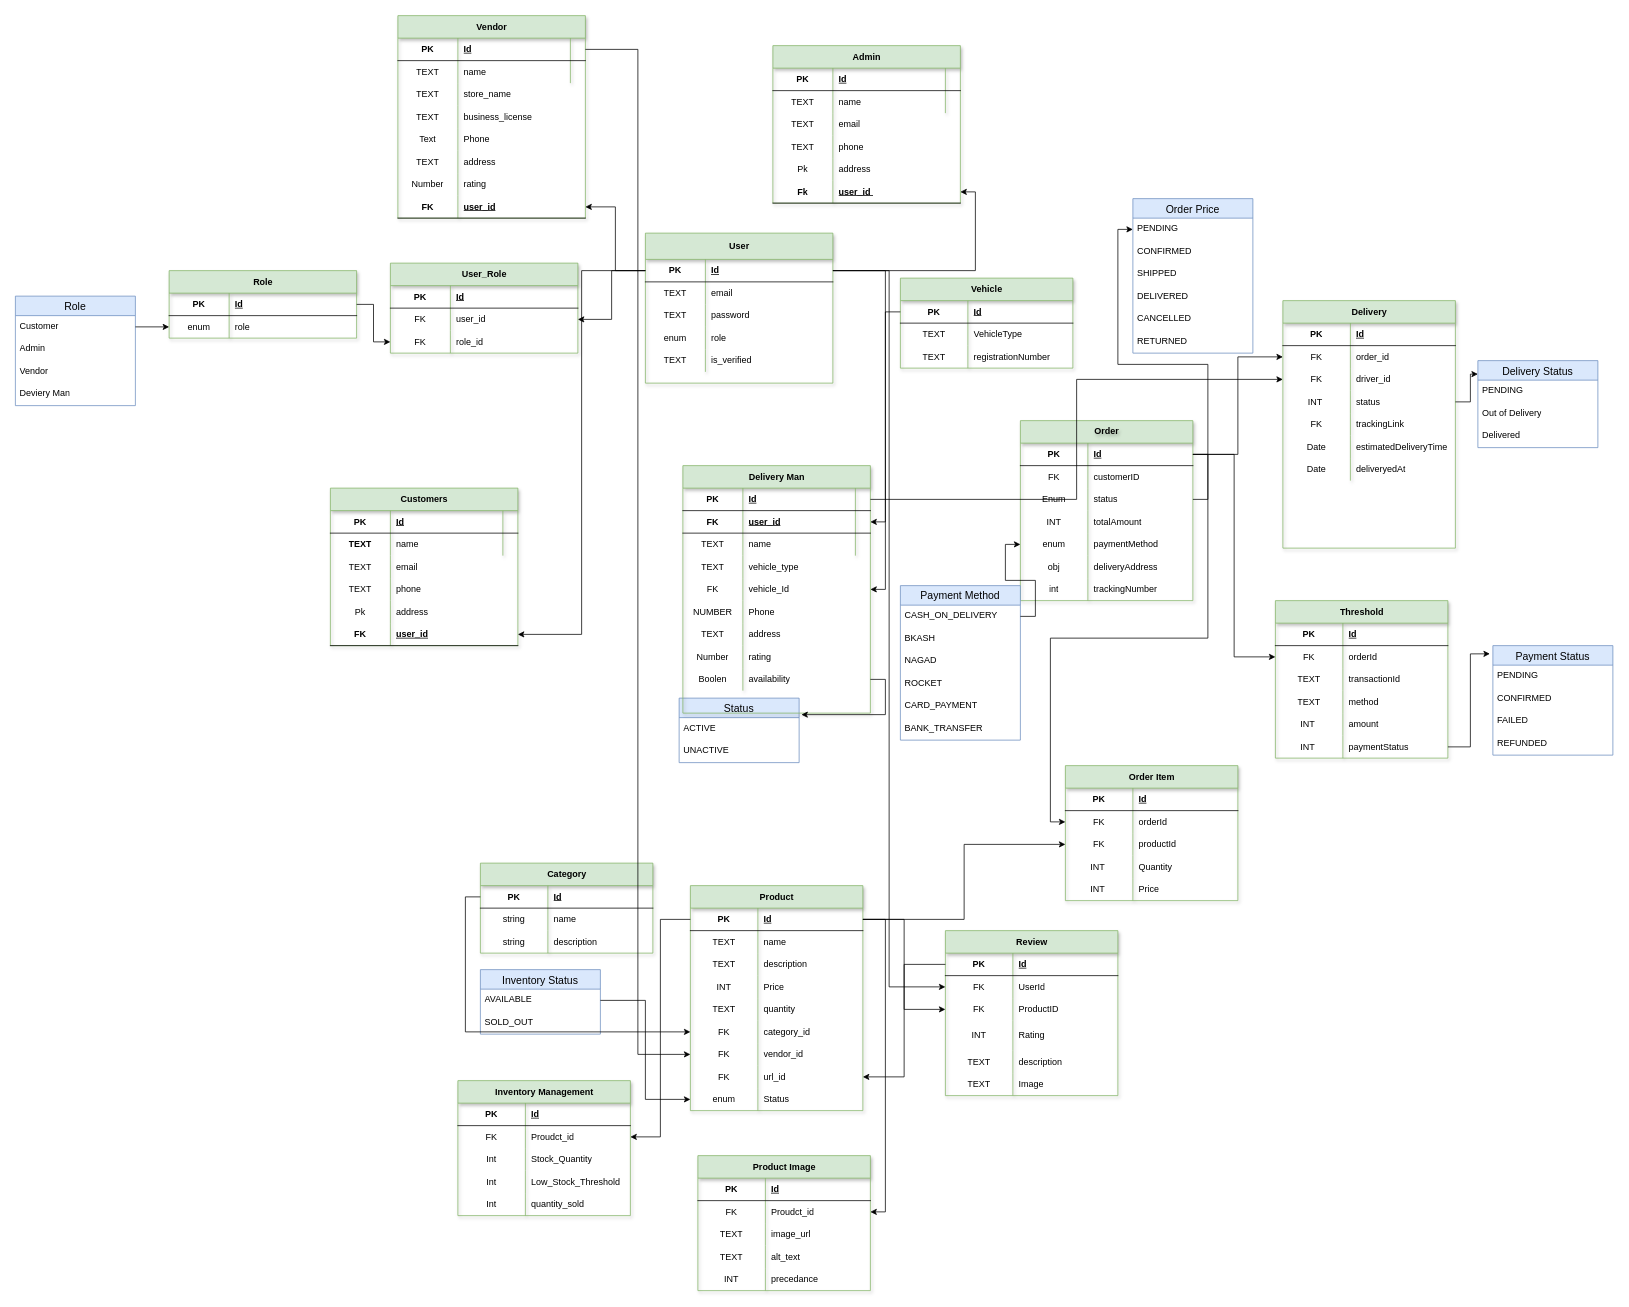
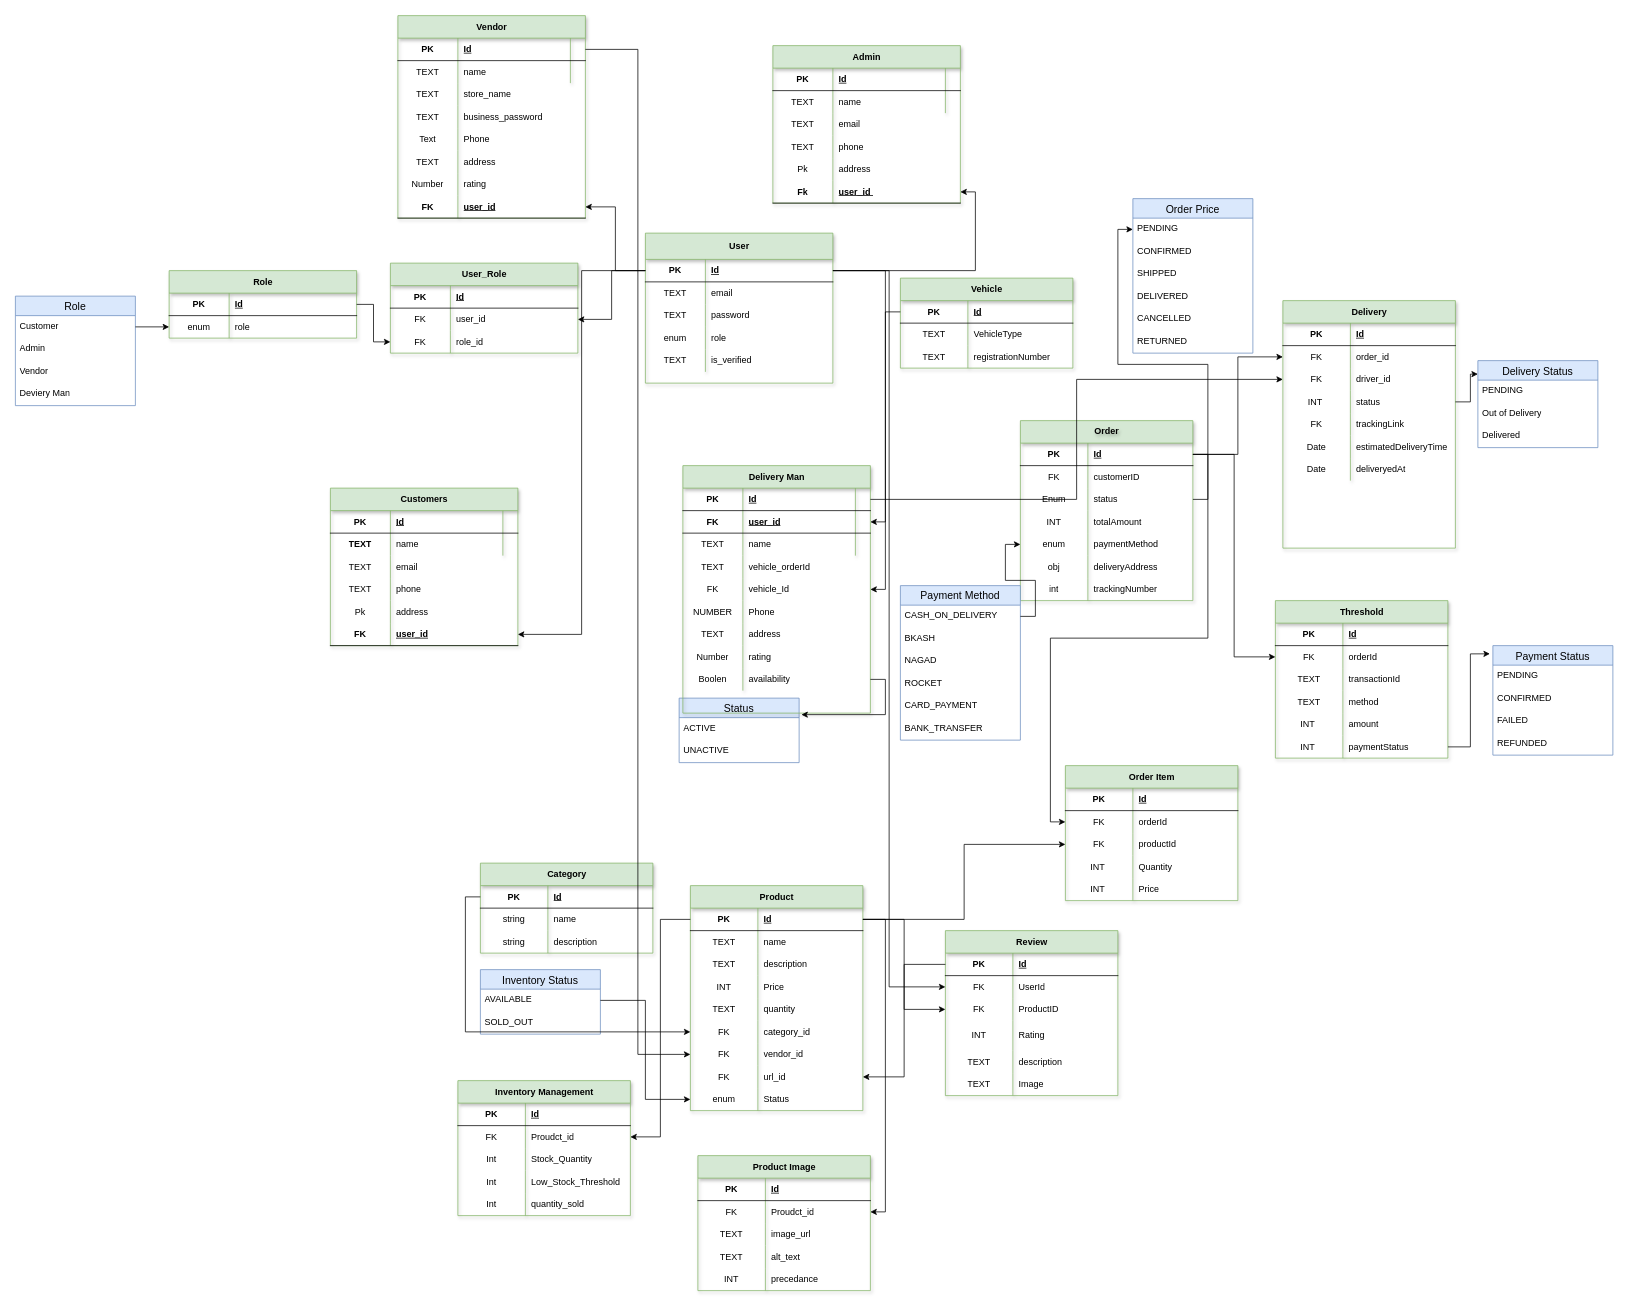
(501, 117) -> (506, 117)
(777, 567) -> (784, 567)
